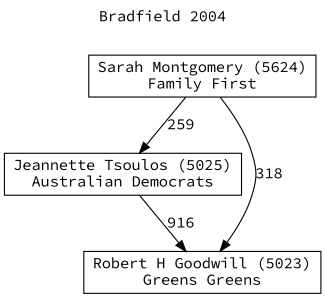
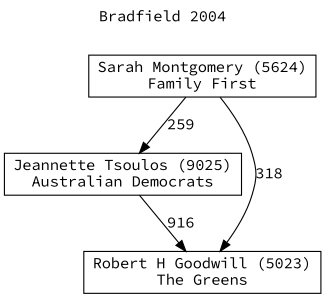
(123, 174) -> (123, 174)
(202, 272) -> (202, 272)
